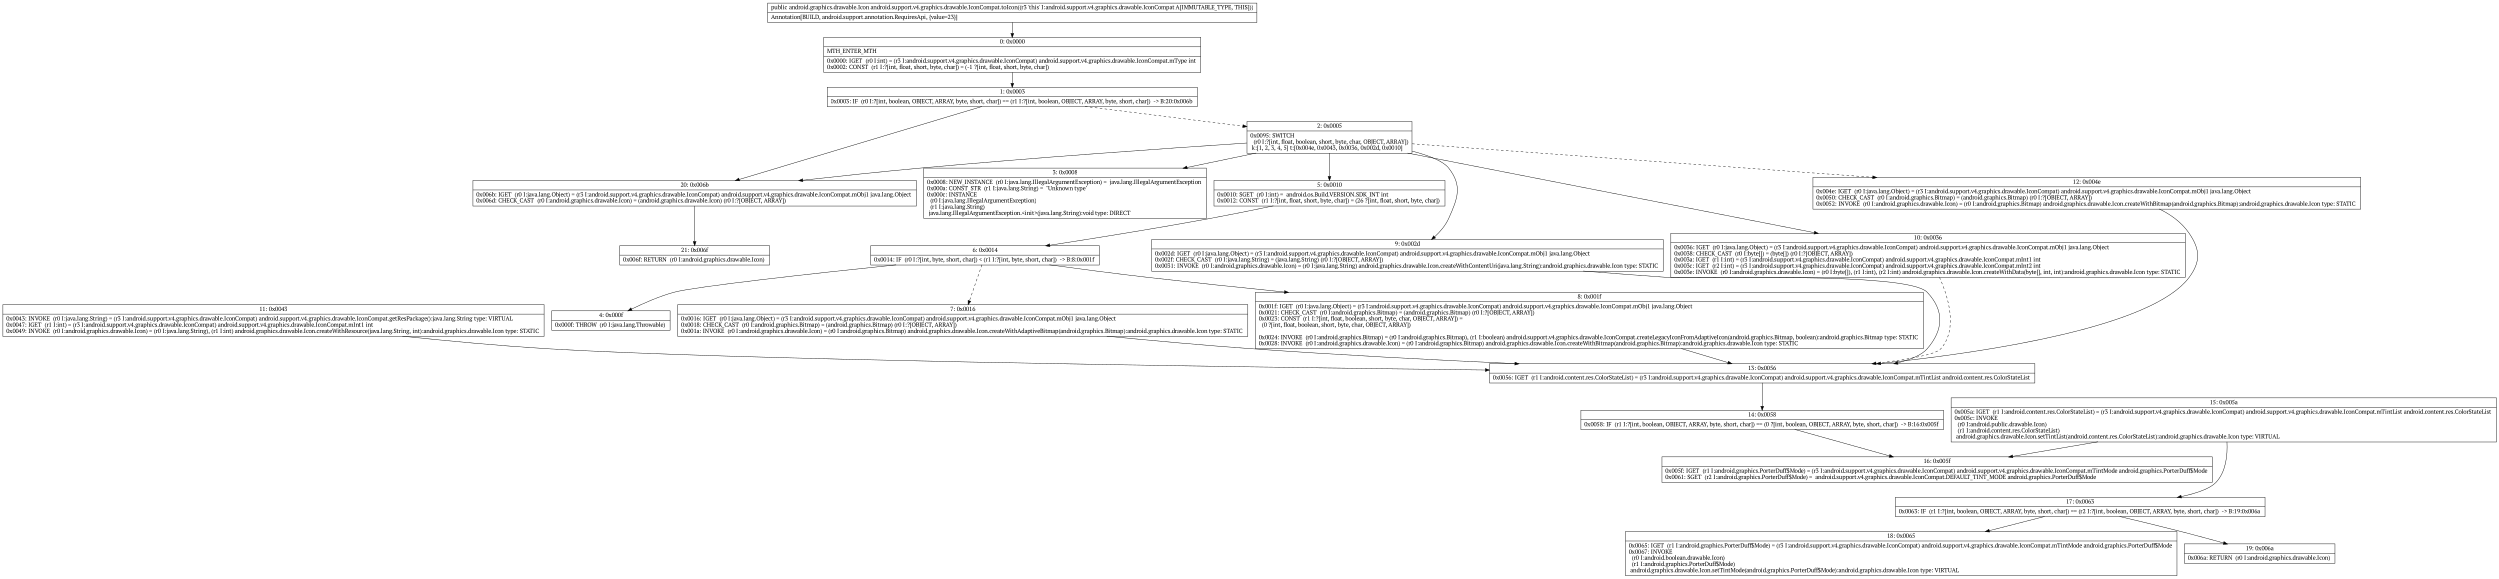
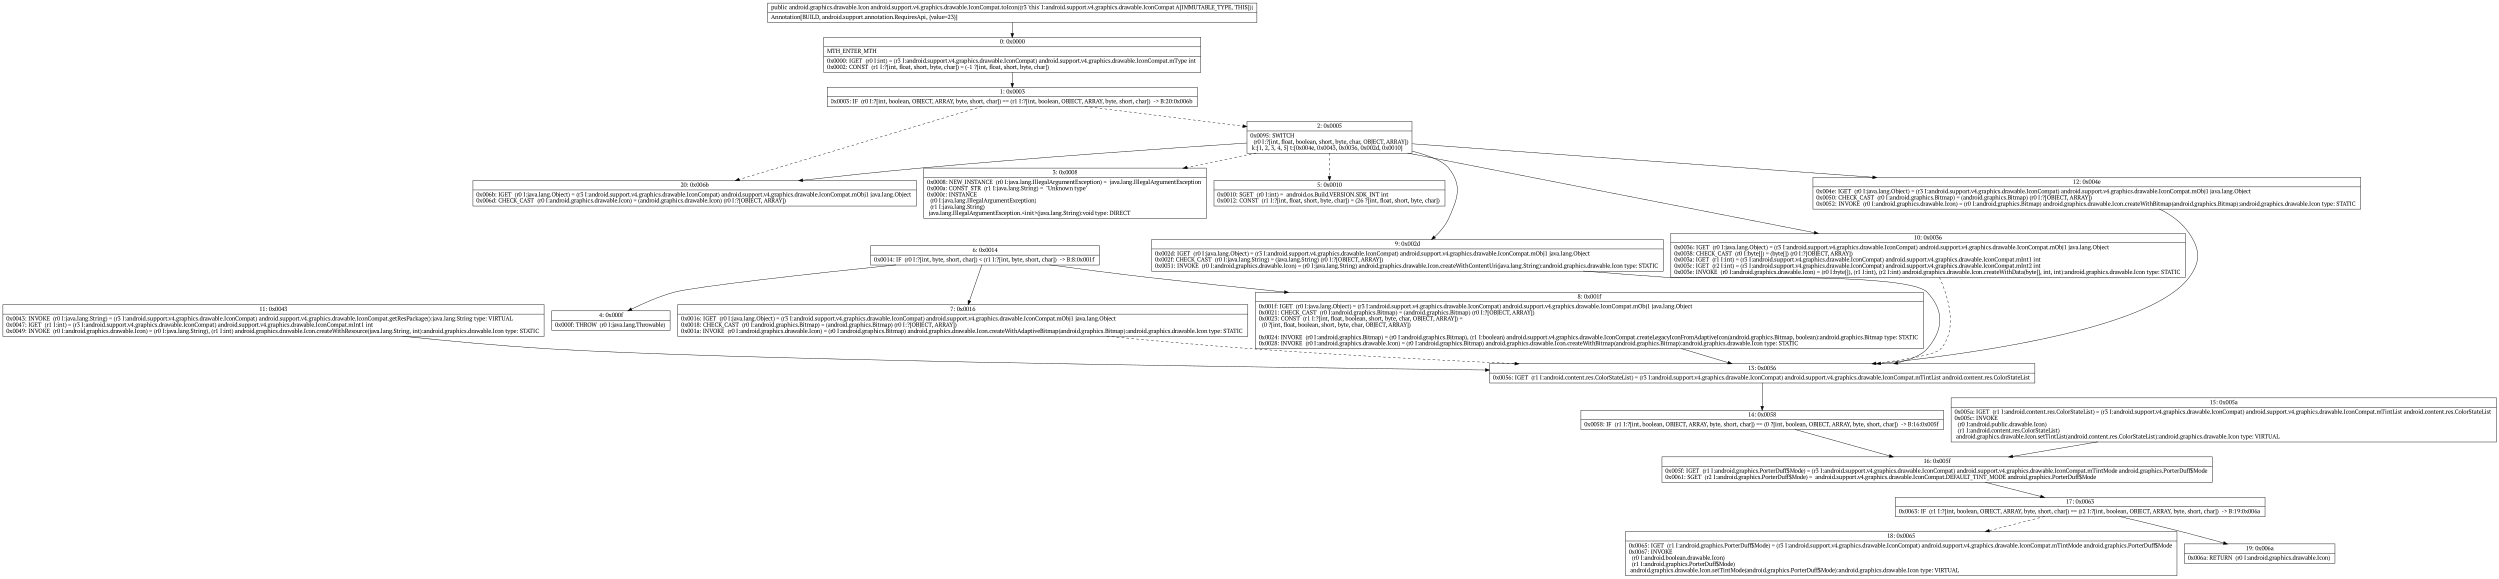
(861, 143) -> (861, 143)
(1222, 160) -> (1222, 160)
(1642, 161) -> (1642, 161)
(1329, 165) -> (1329, 165)
(1162, 227) -> none
(695, 255) -> none
(976, 283) -> (976, 283)
(1311, 353) -> (1311, 353)
(2218, 480) -> (2013, 489)
(2017, 524) -> (2017, 524)
